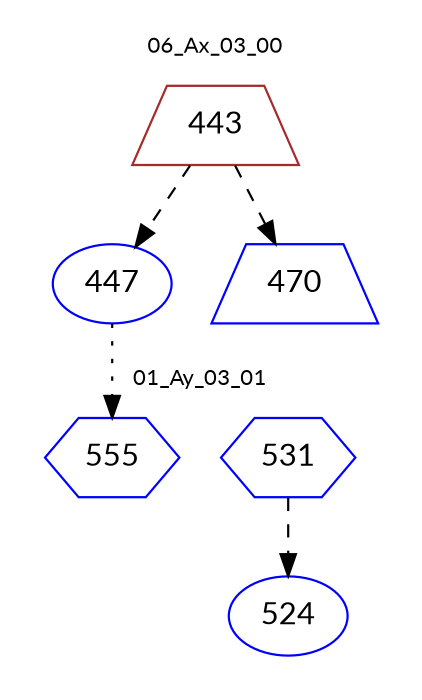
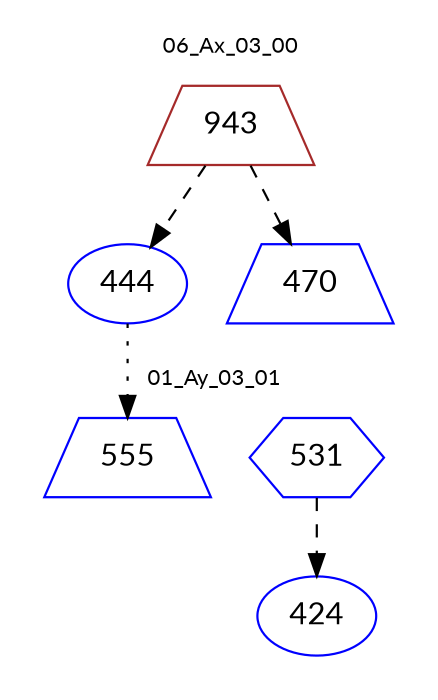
(216, 125) -> (231, 125)
(112, 284) -> (128, 284)
(112, 458) -> (128, 458)
(288, 616) -> (317, 616)
